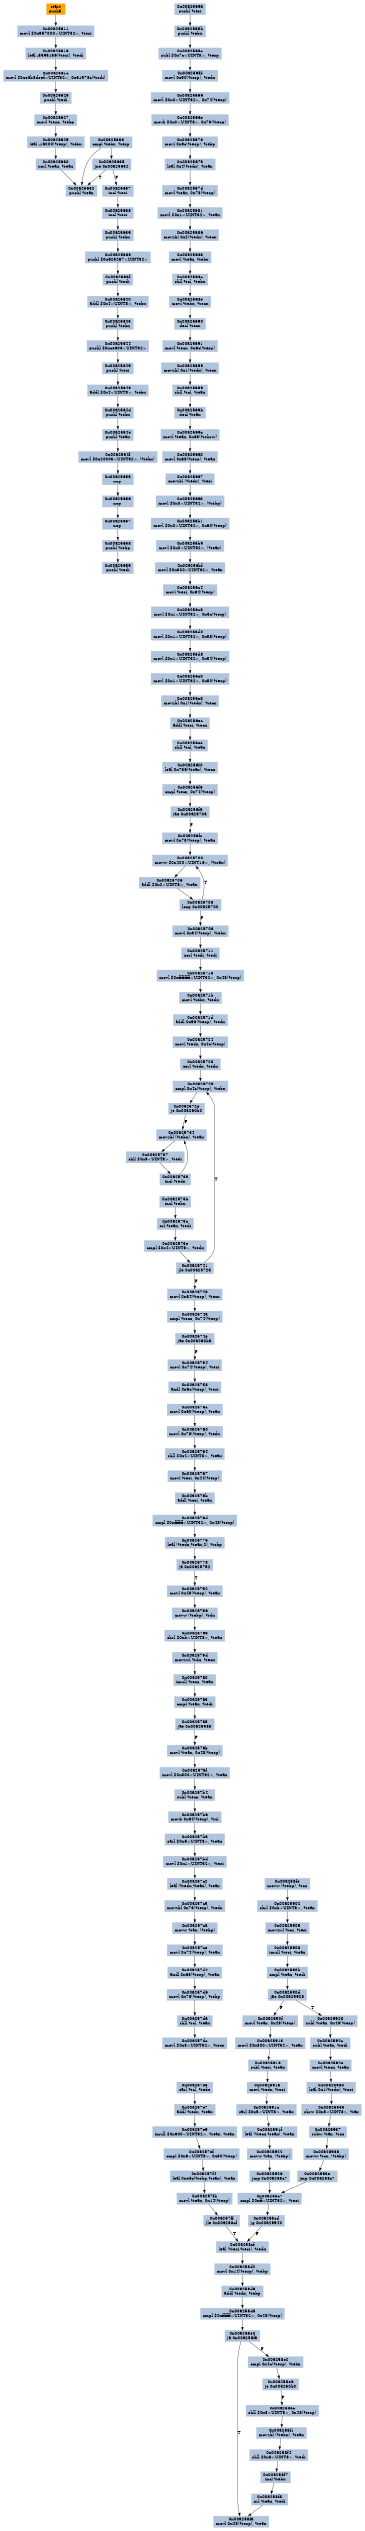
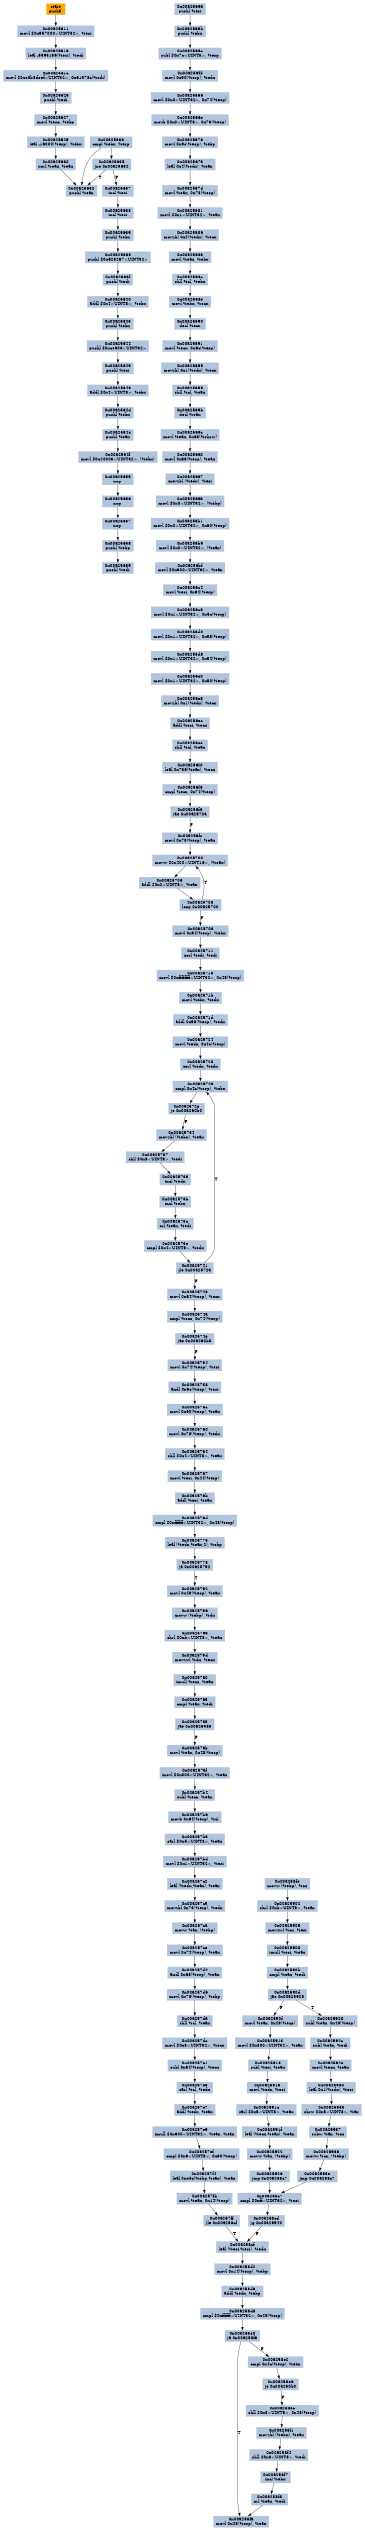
(188, 1159) -> (175, 1189)
none -> (195, 2066)
